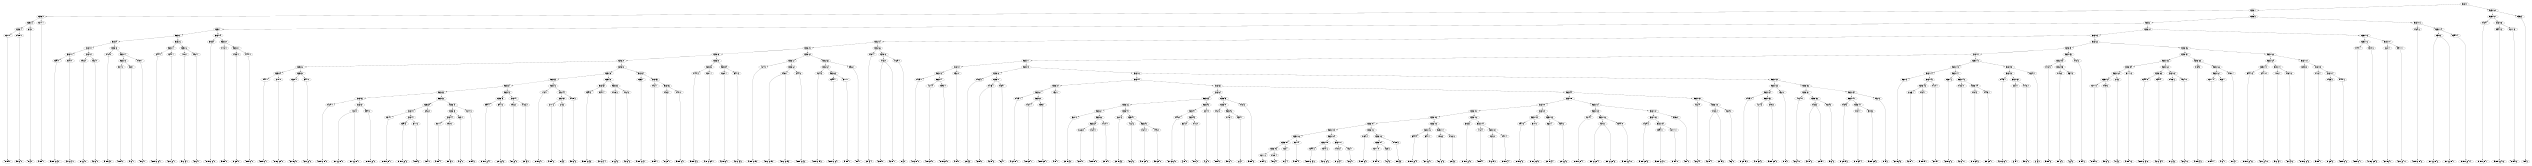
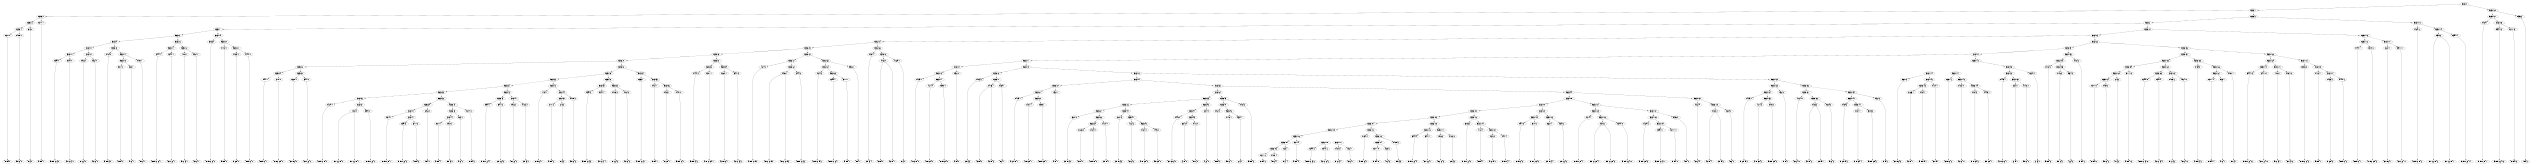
(1956, 67) -> none
(1332, 136) -> none
